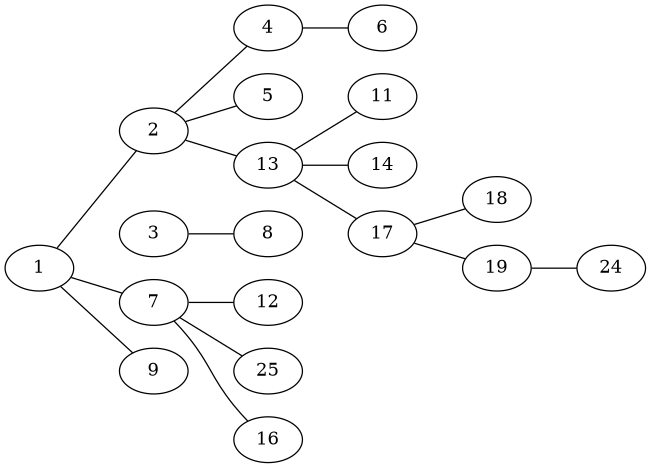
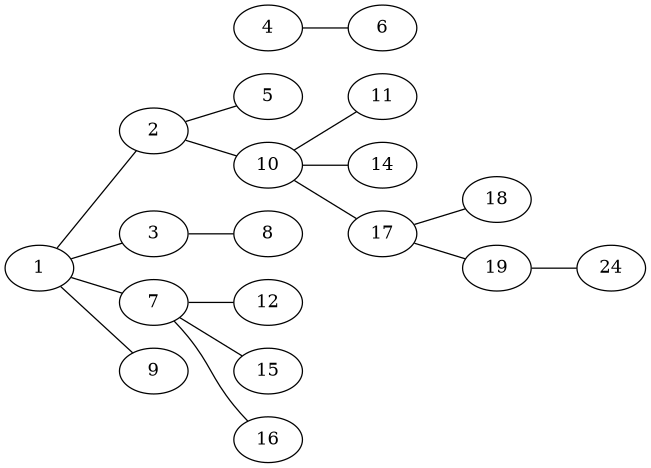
(211, 79) -> none
(268, 165) -> (268, 165)
none -> (97, 251)
(268, 371) -> (268, 371)
